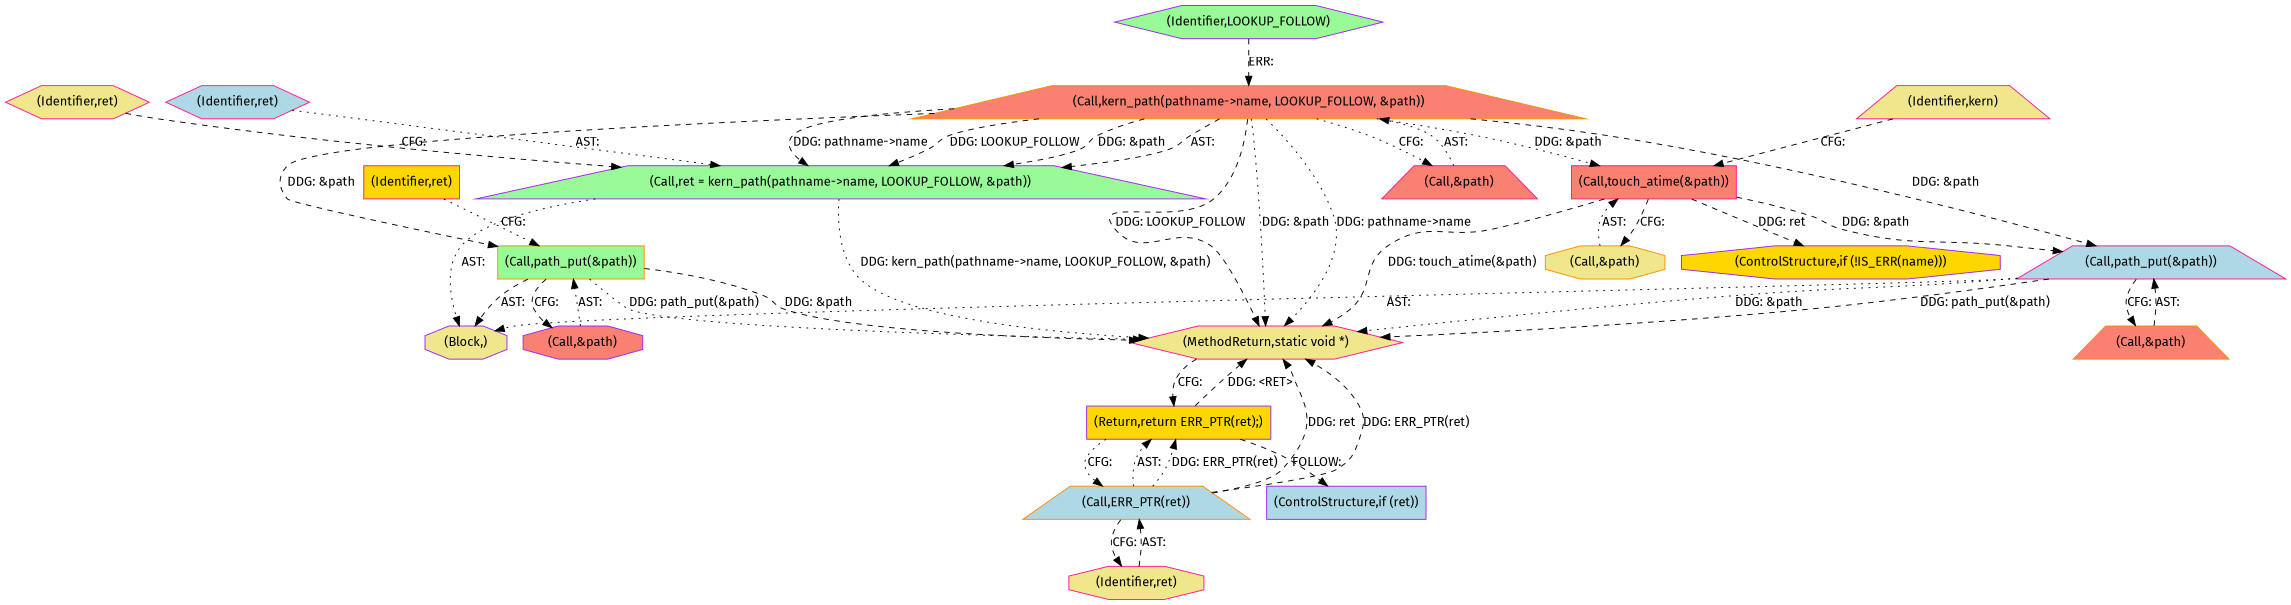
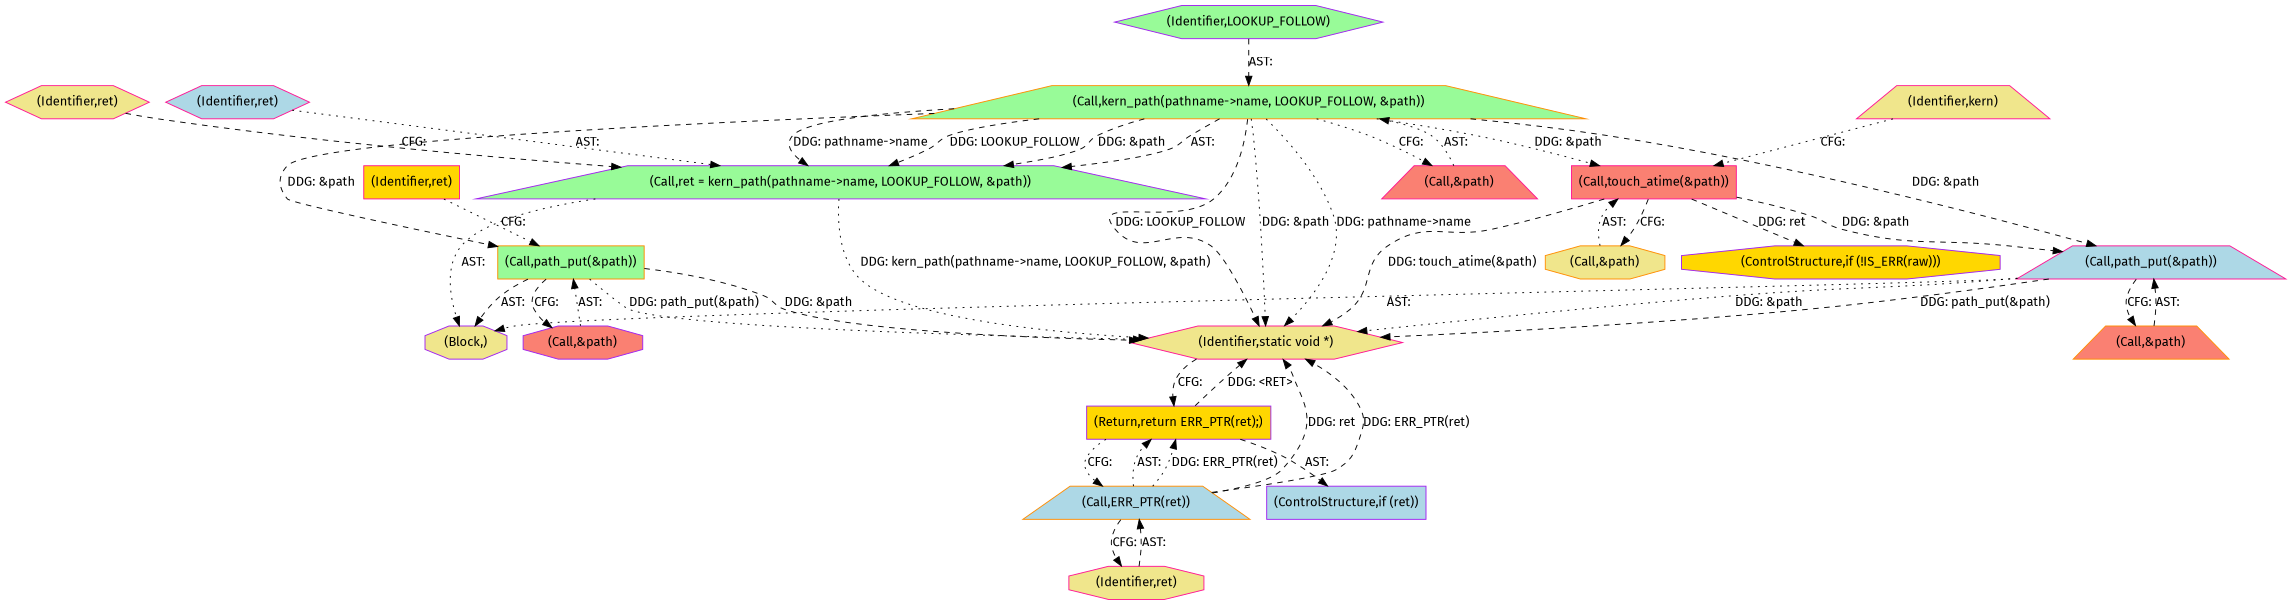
(1263, 62) -> (1263, 62)
(1249, 102) -> (1249, 102)
(1808, 141) -> (1808, 141)
(1841, 262) -> (1841, 262)
(1266, 343) -> (1266, 343)
(1319, 463) -> (1319, 463)
